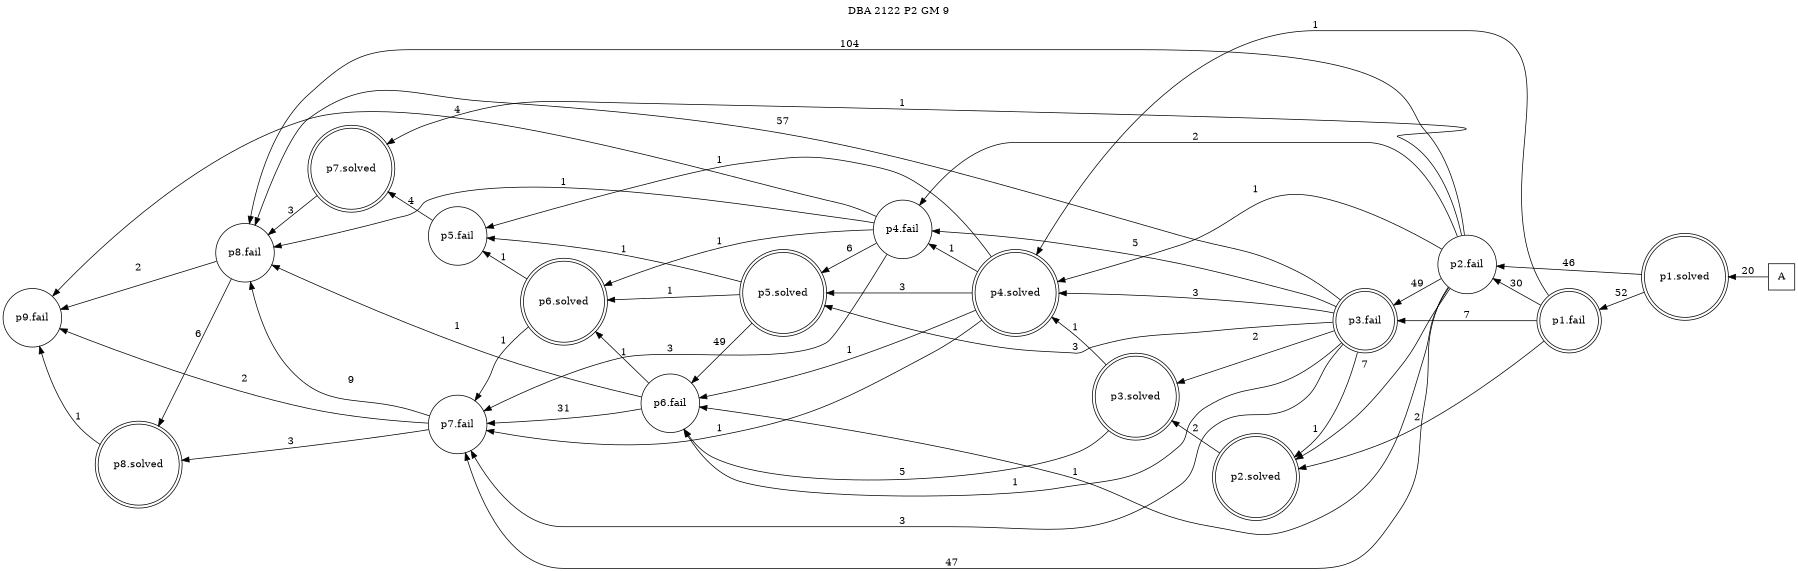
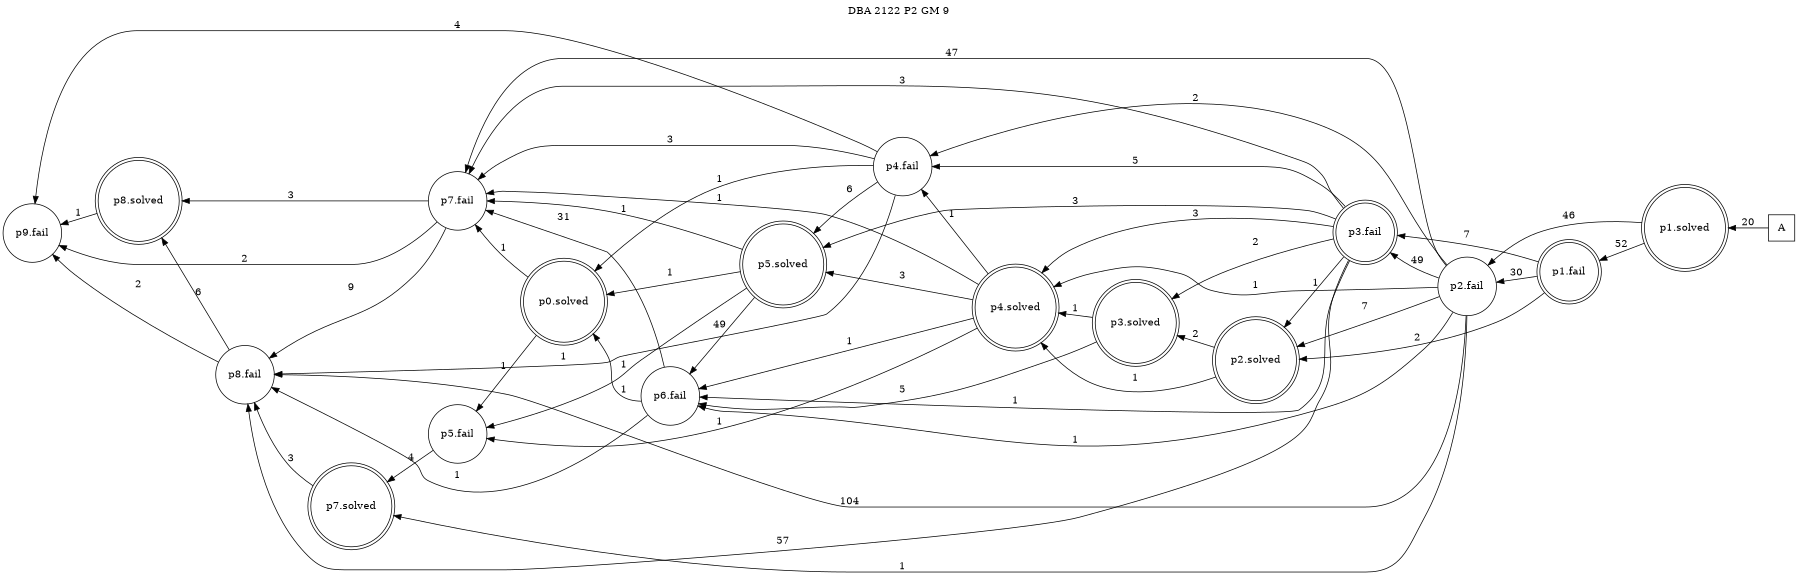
(1362, 31) -> (1125, 391)
none -> (621, 214)
(564, 302) -> (564, 302)
